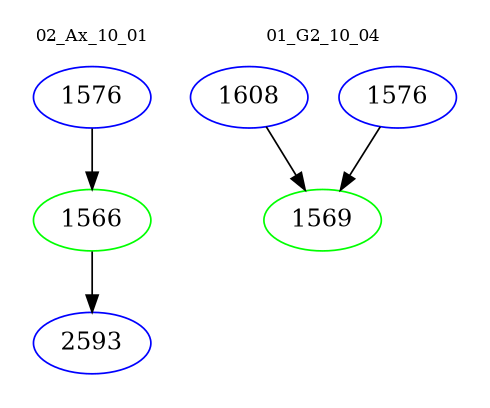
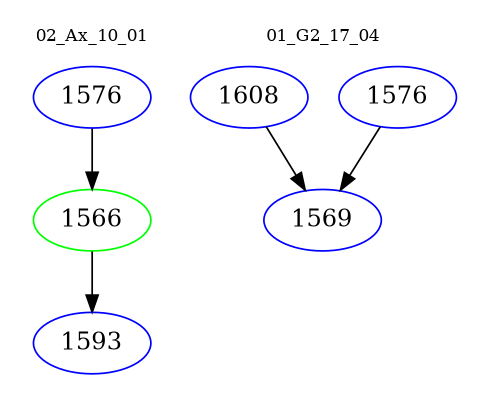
(323, 37) -> (323, 37)
(323, 220) -> (323, 220)
(92, 343) -> (92, 343)
